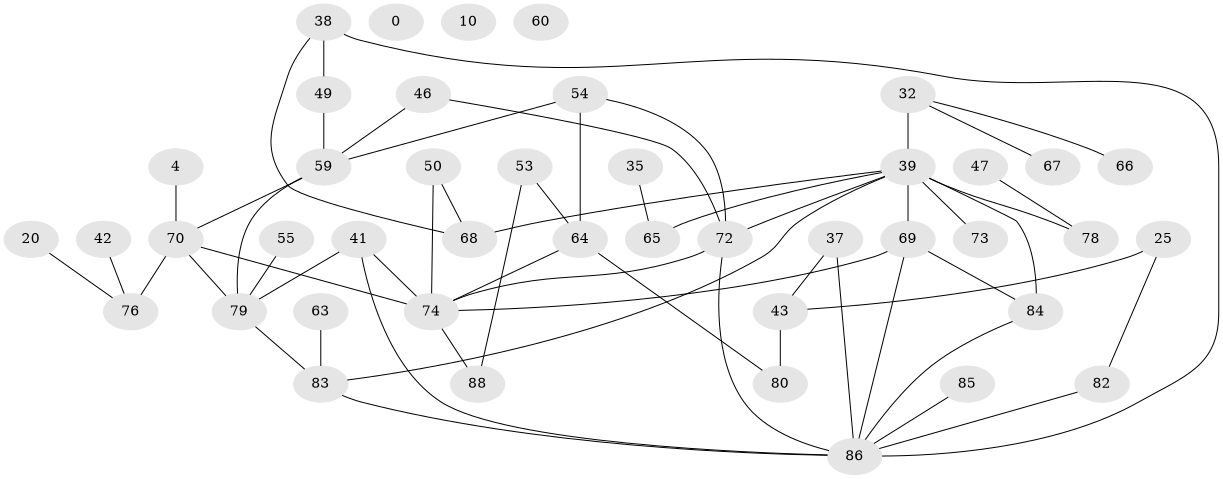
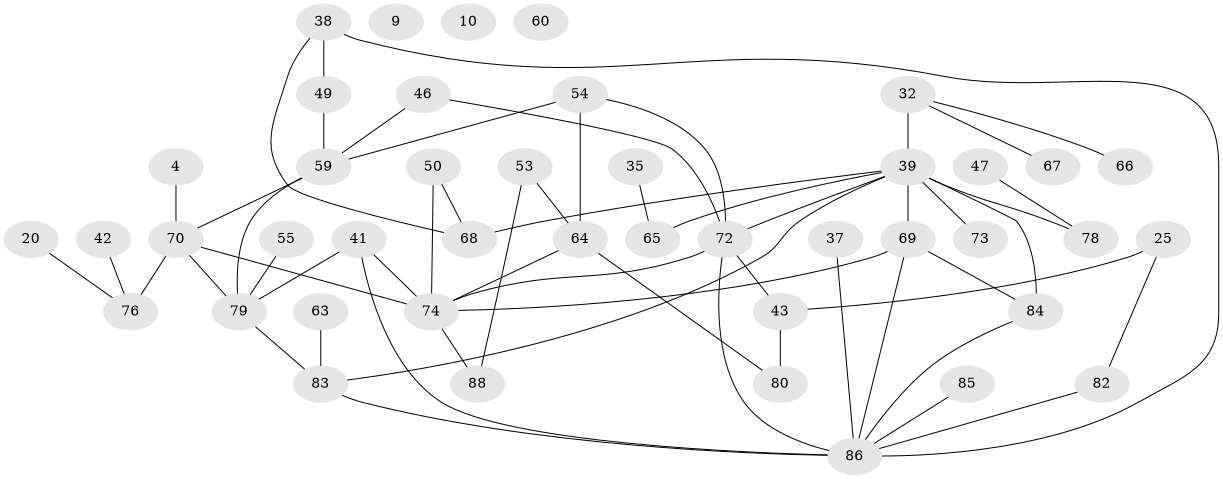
(396, 22) -> (396, 22)
(804, 281) -> (753, 276)
